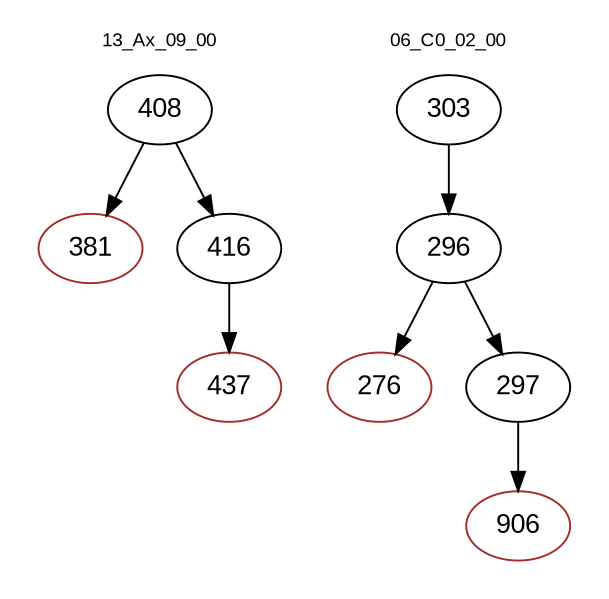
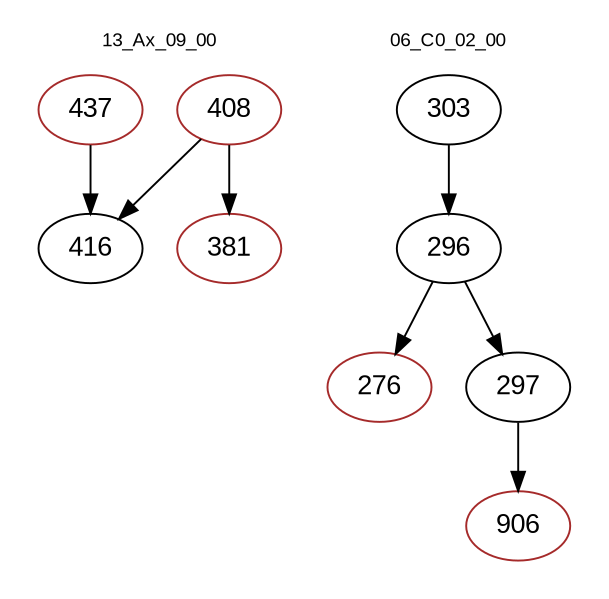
(160, 110) -> (229, 110)
(229, 308) -> (91, 170)
